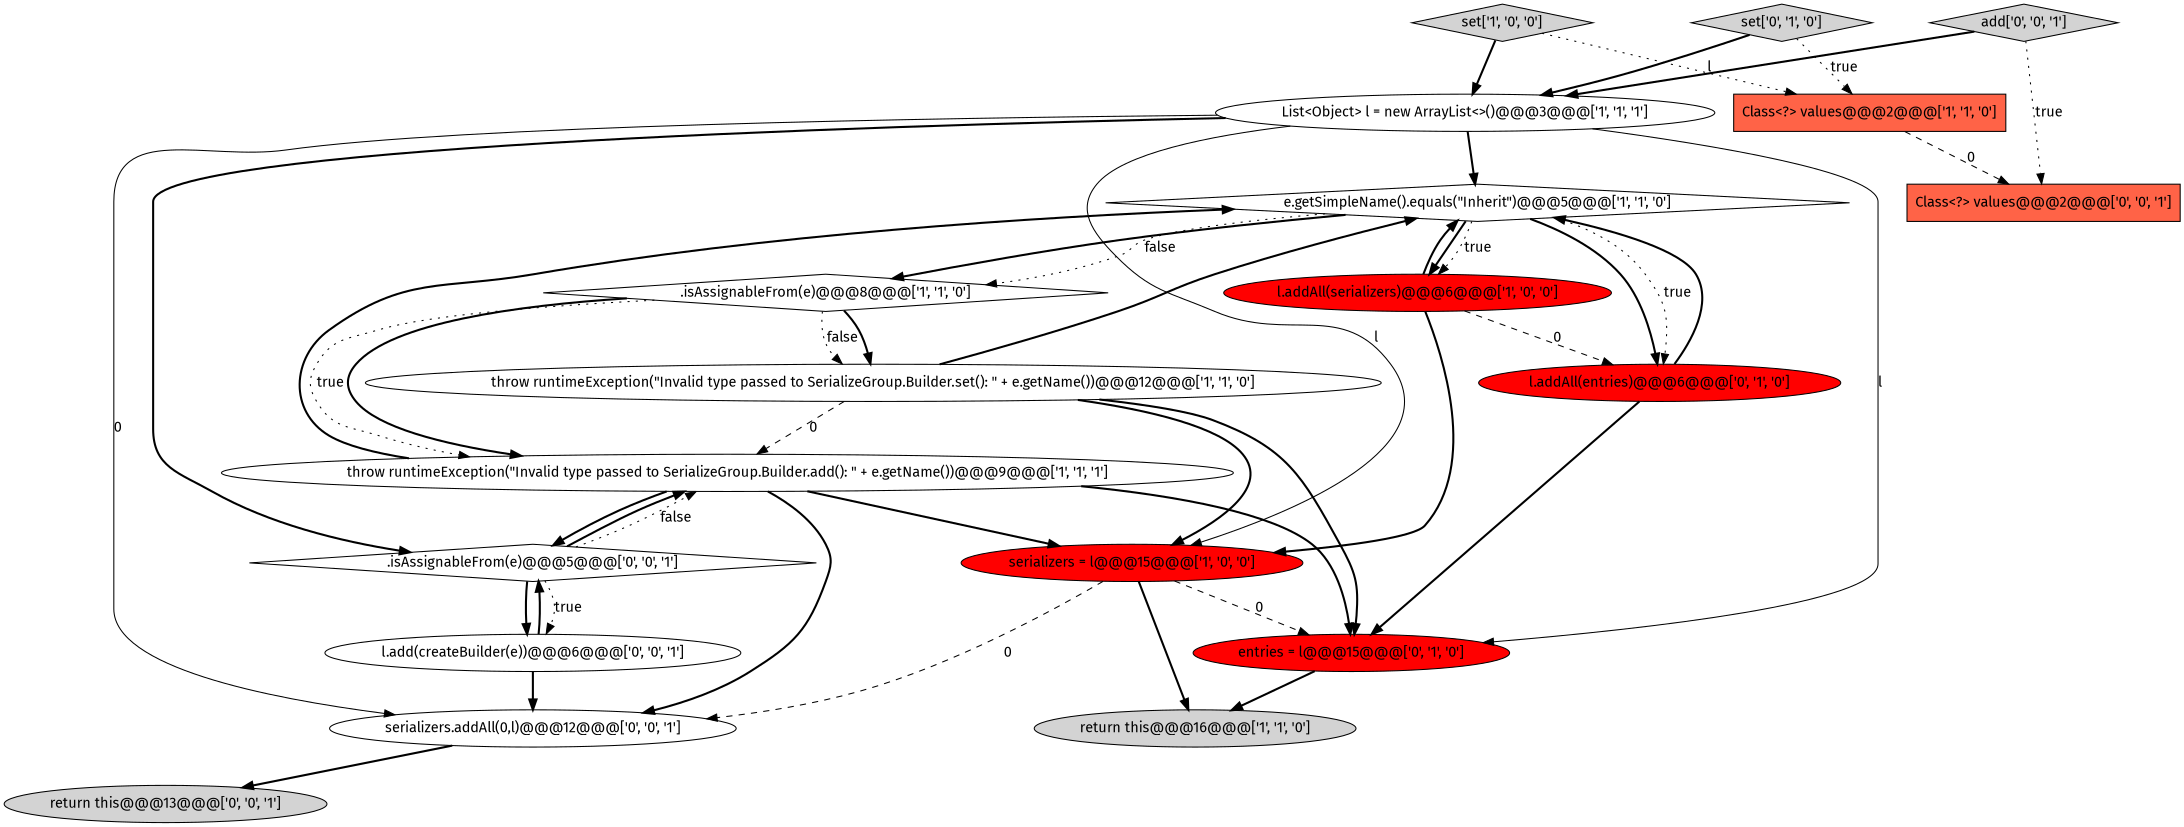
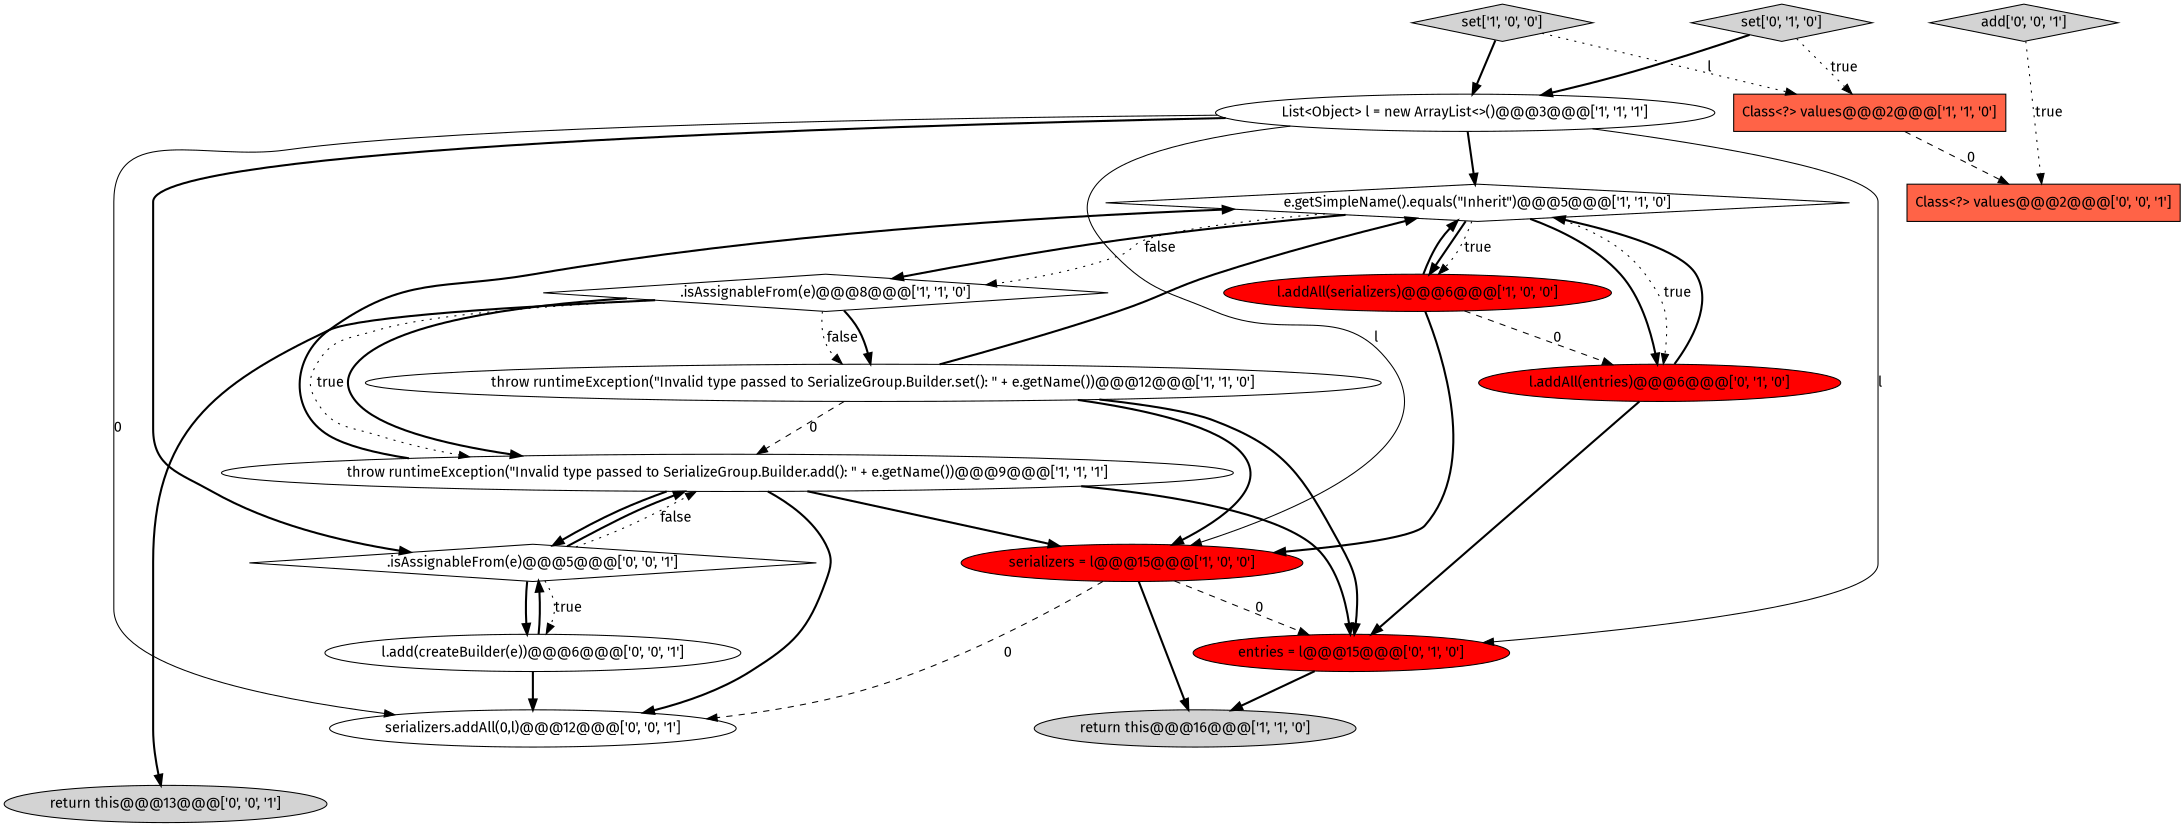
(1776, 63) -> none
(353, 766) -> (243, 379)
